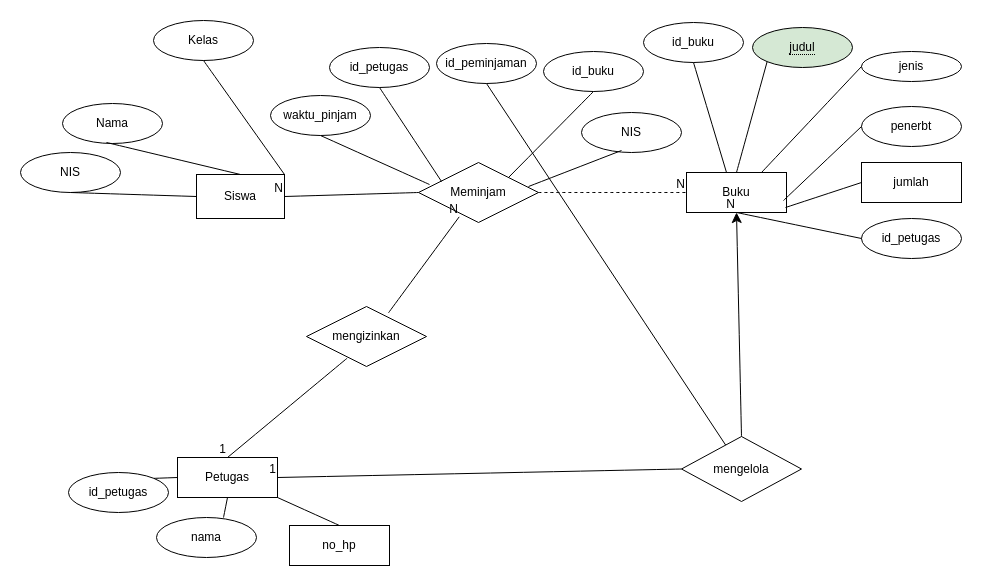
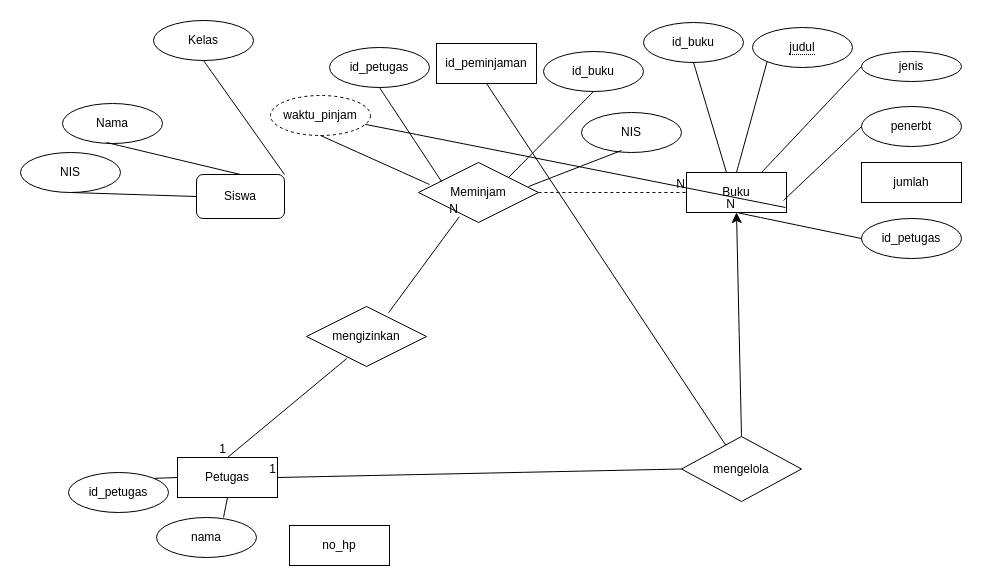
(803, 48) -> (803, 48)
(487, 64) -> (487, 64)
(321, 116) -> (321, 116)
(351, 195) -> none
(824, 195) -> (575, 166)
(241, 197) -> (241, 197)
(308, 511) -> none
